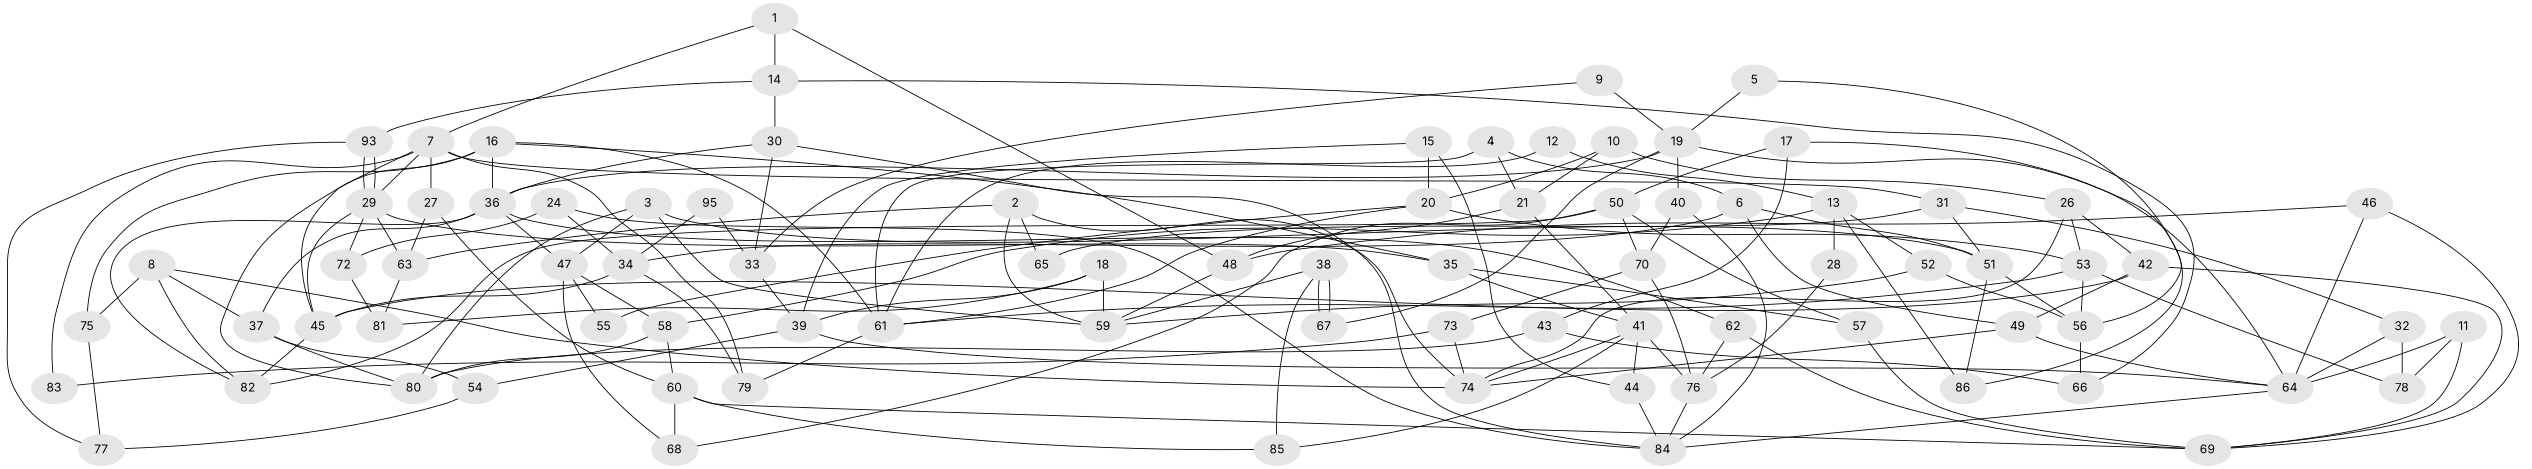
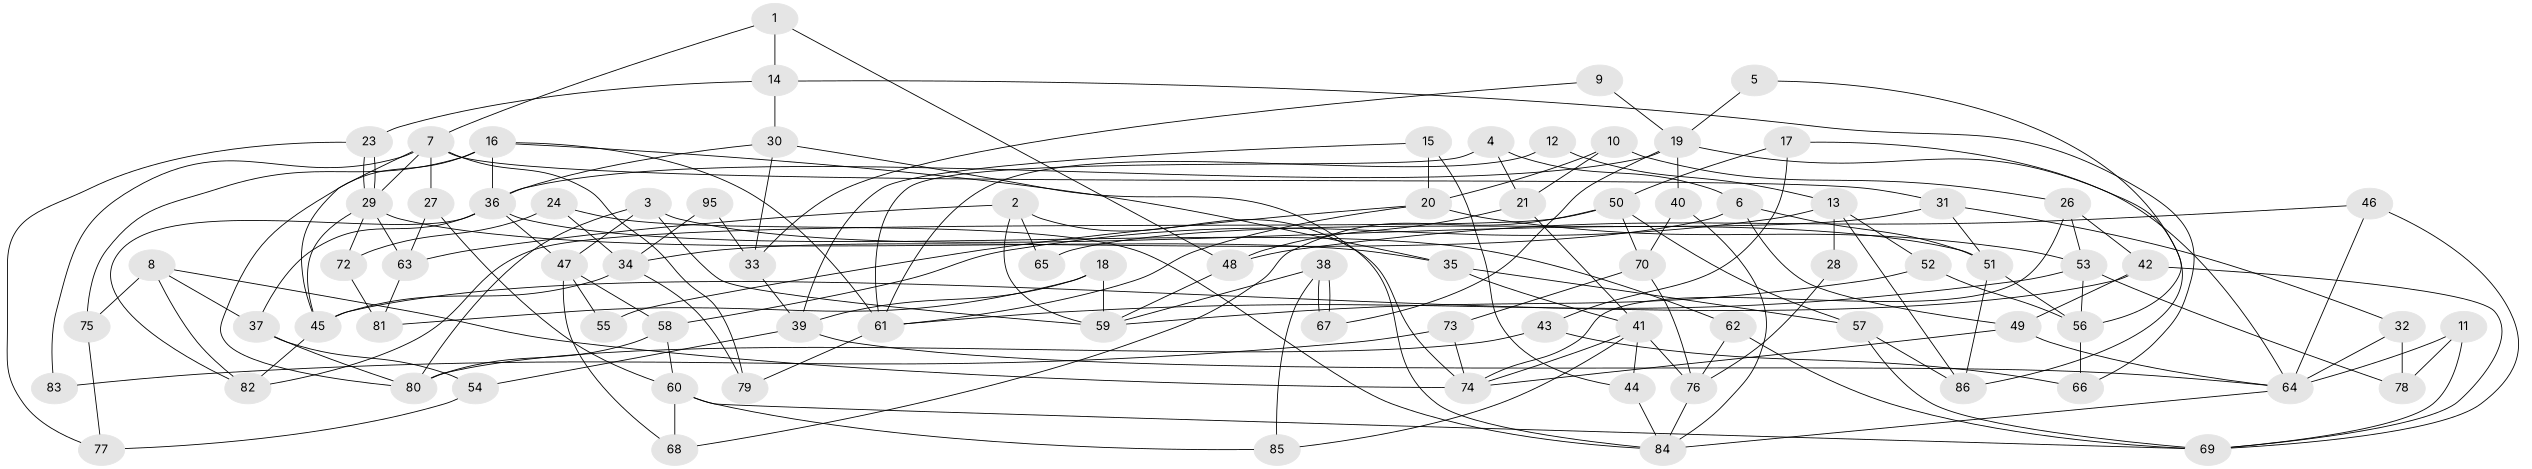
(369, 142) -> (369, 142)
none -> (1911, 358)
